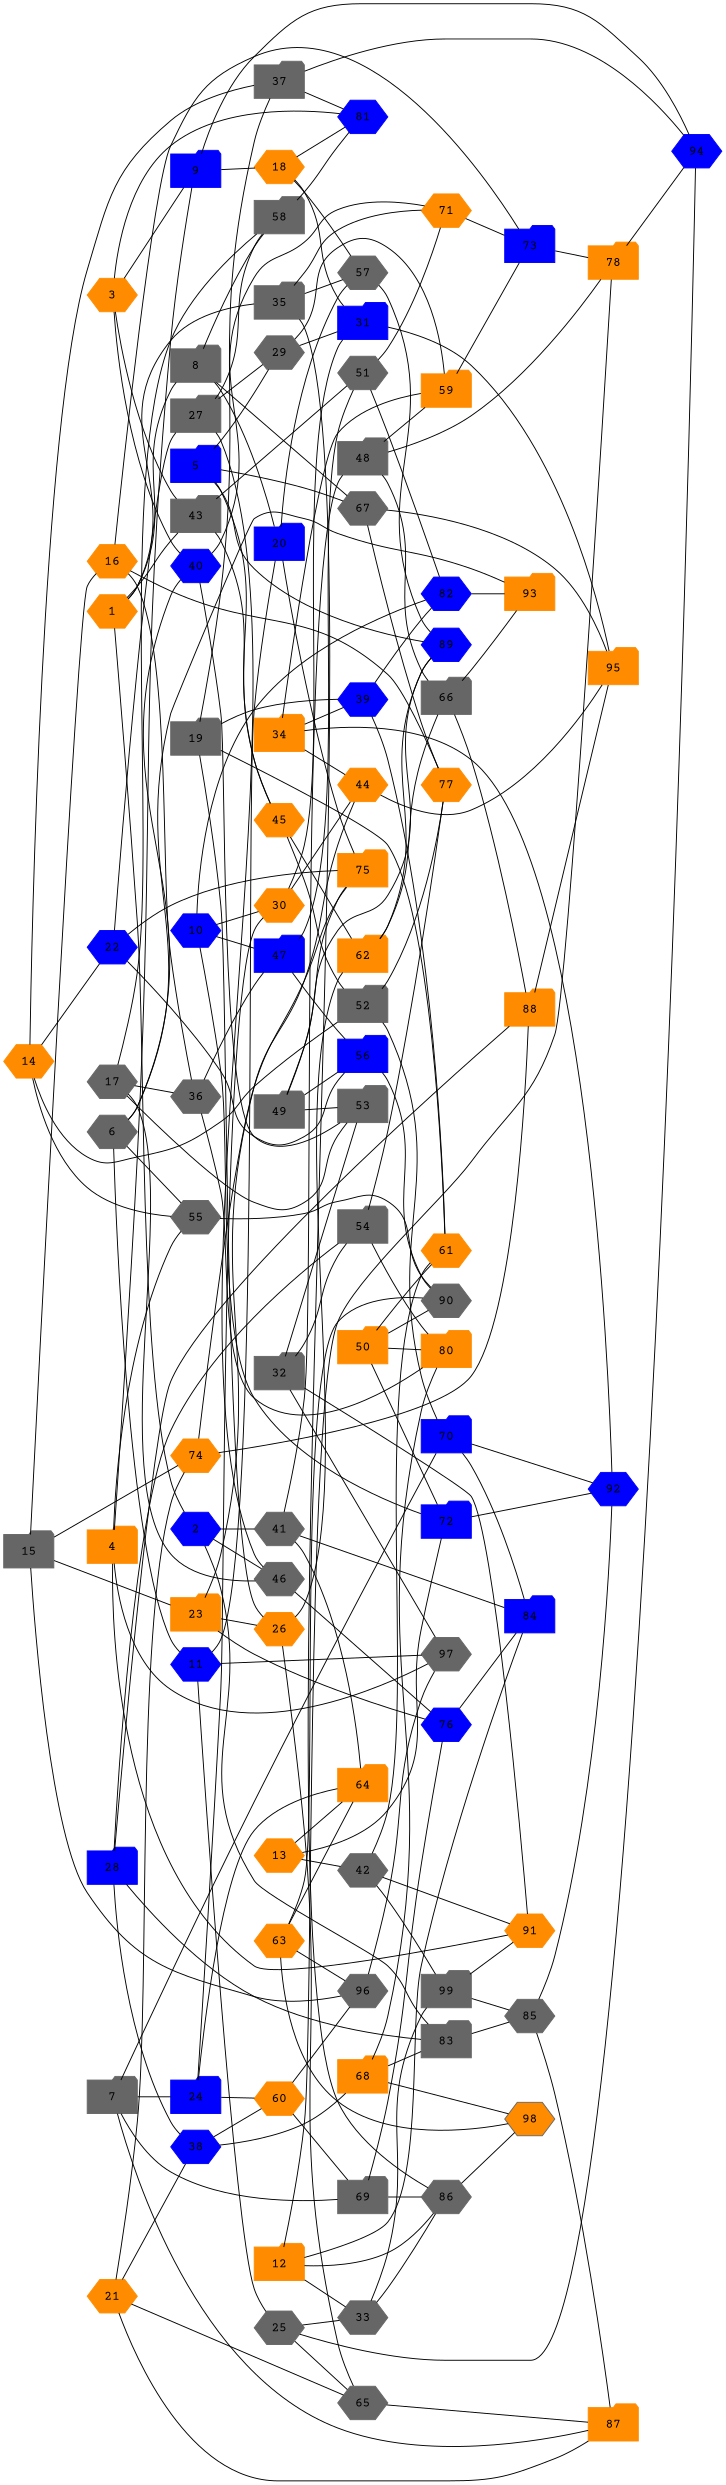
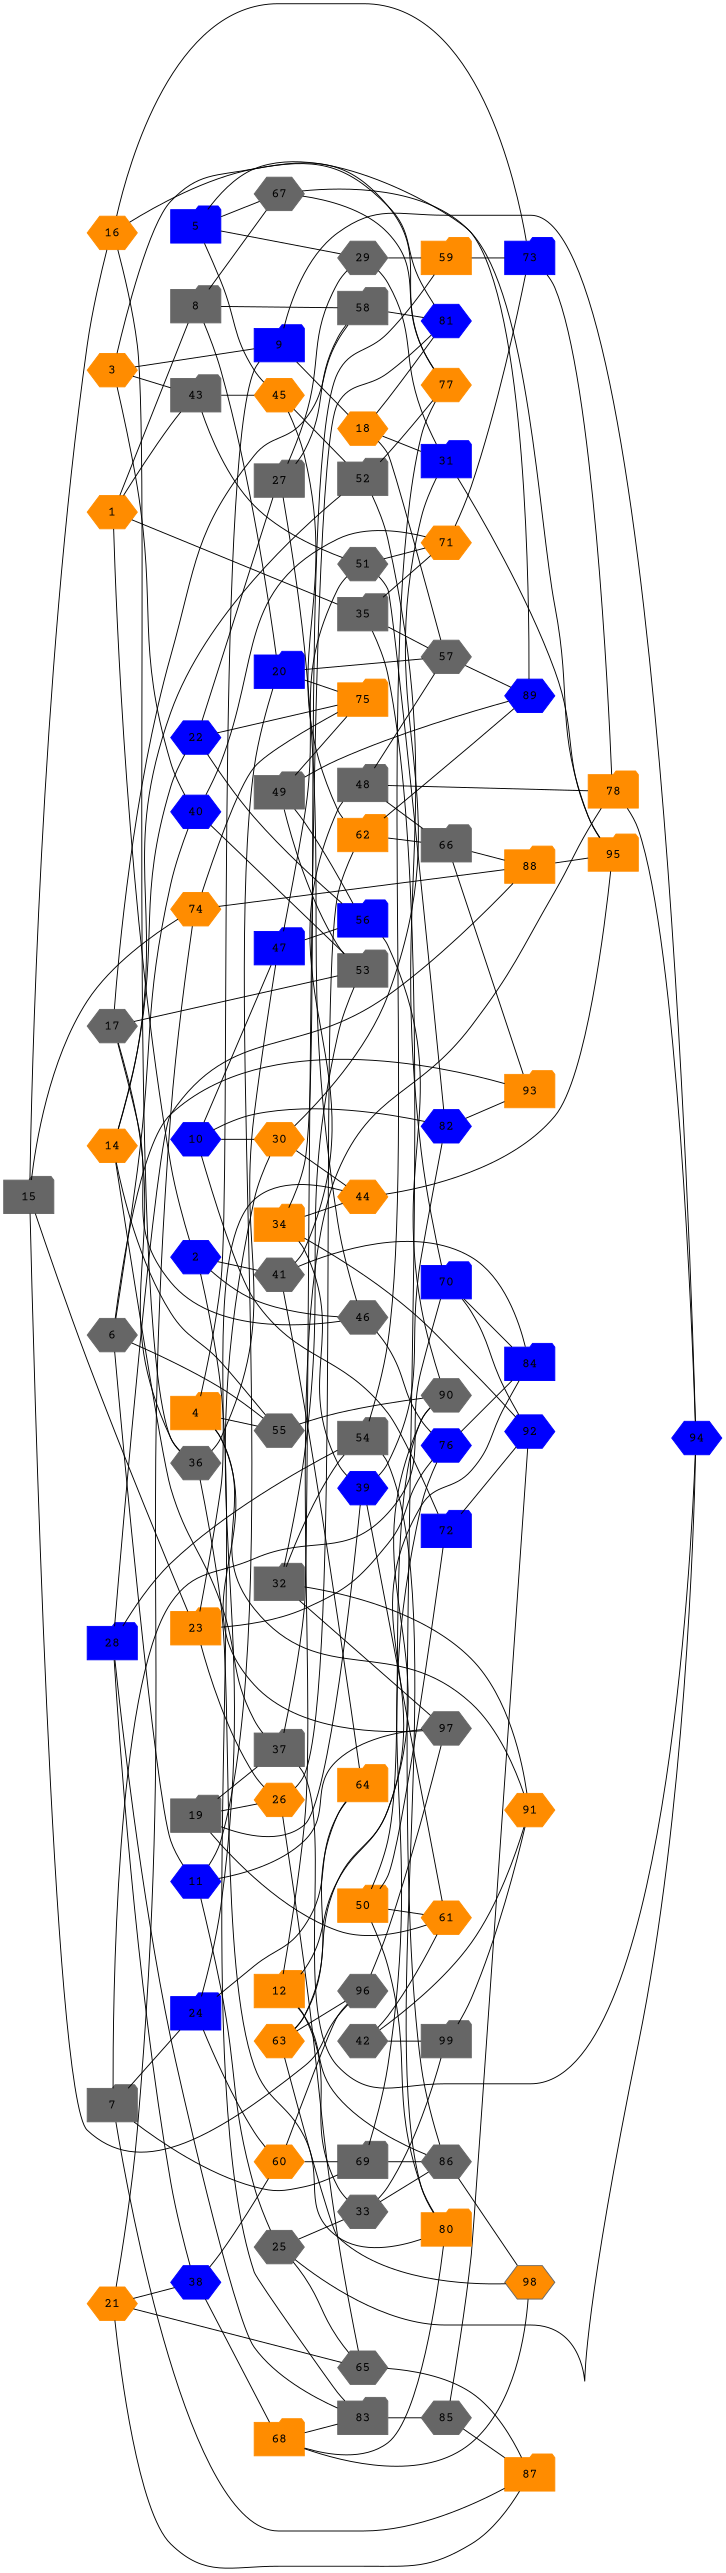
(402, 426) -> (418, 700)
(279, 1856) -> none
(490, 2004) -> none
